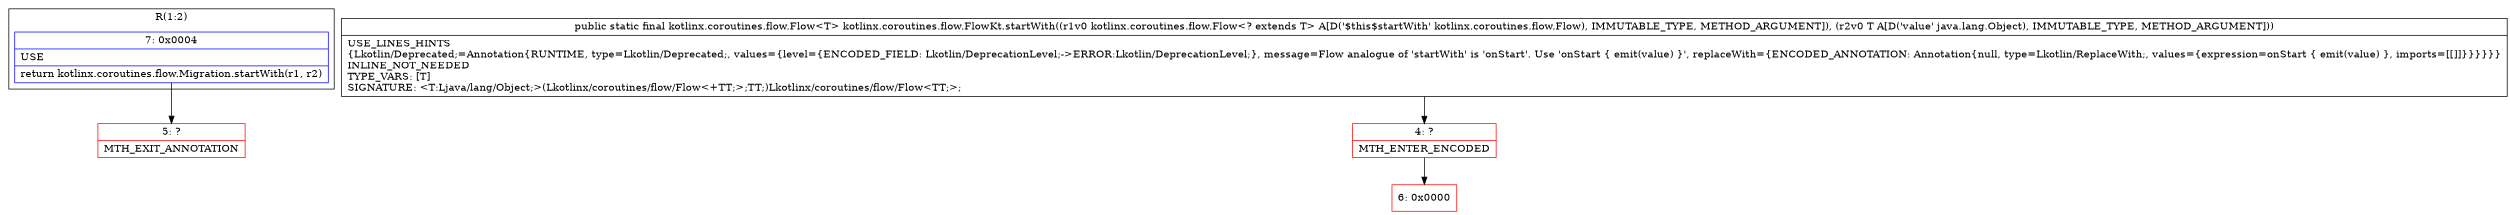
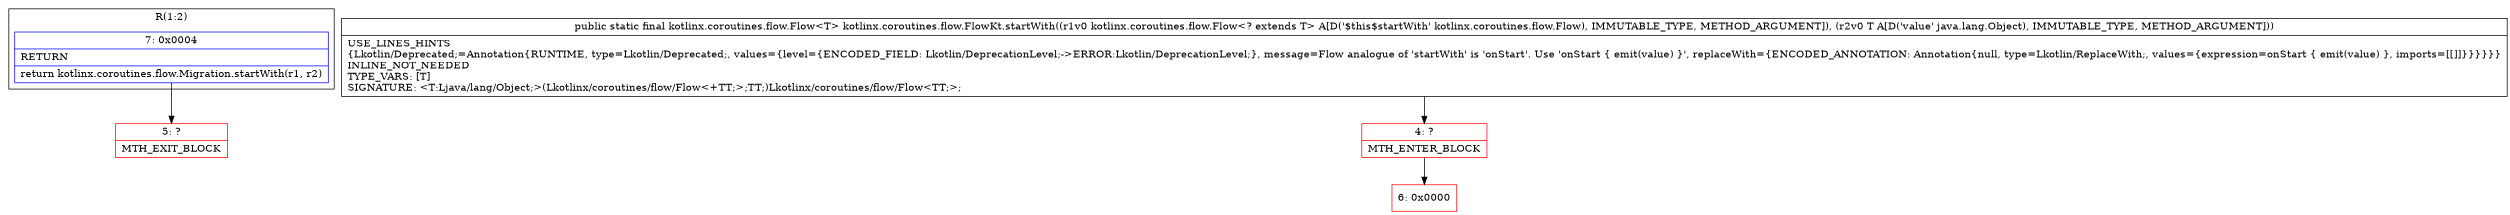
(33, 57) -> (45, 57)
(172, 149) -> (172, 149)
(1424, 149) -> (1424, 149)
